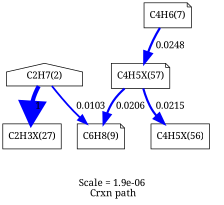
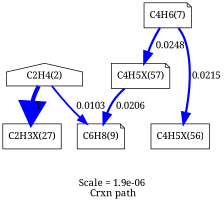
(45, 76) -> (45, 76)
(148, 103) -> (190, 70)
